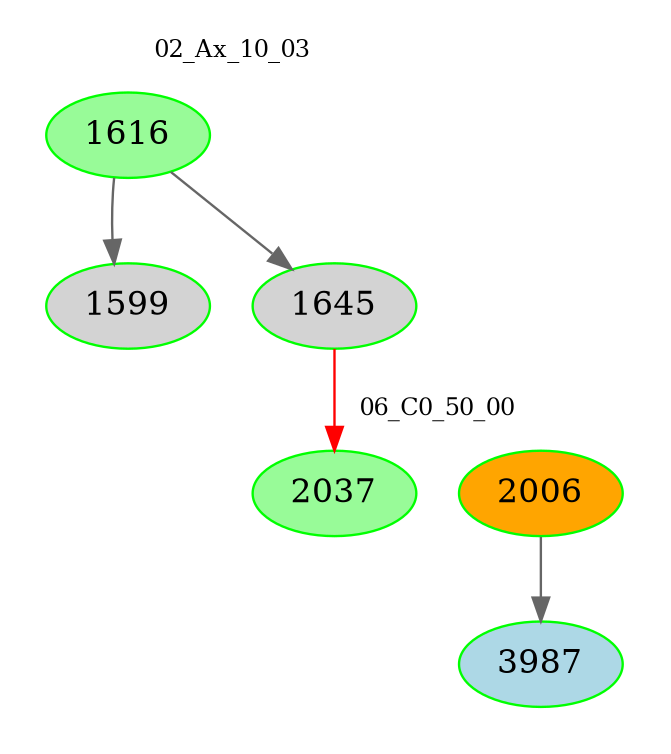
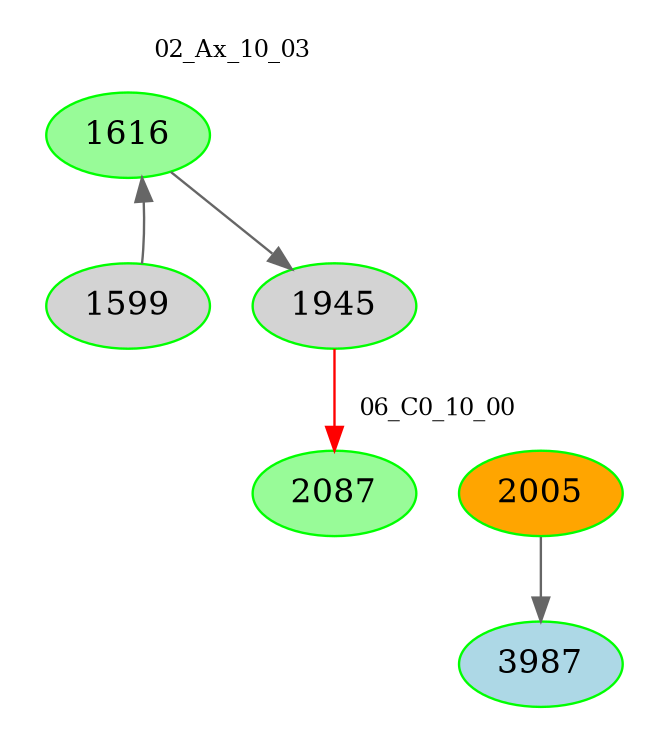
(112, 209) -> (144, 233)
(334, 306) -> (334, 306)
(438, 409) -> (438, 409)
(334, 493) -> (334, 493)
(541, 493) -> (541, 493)
